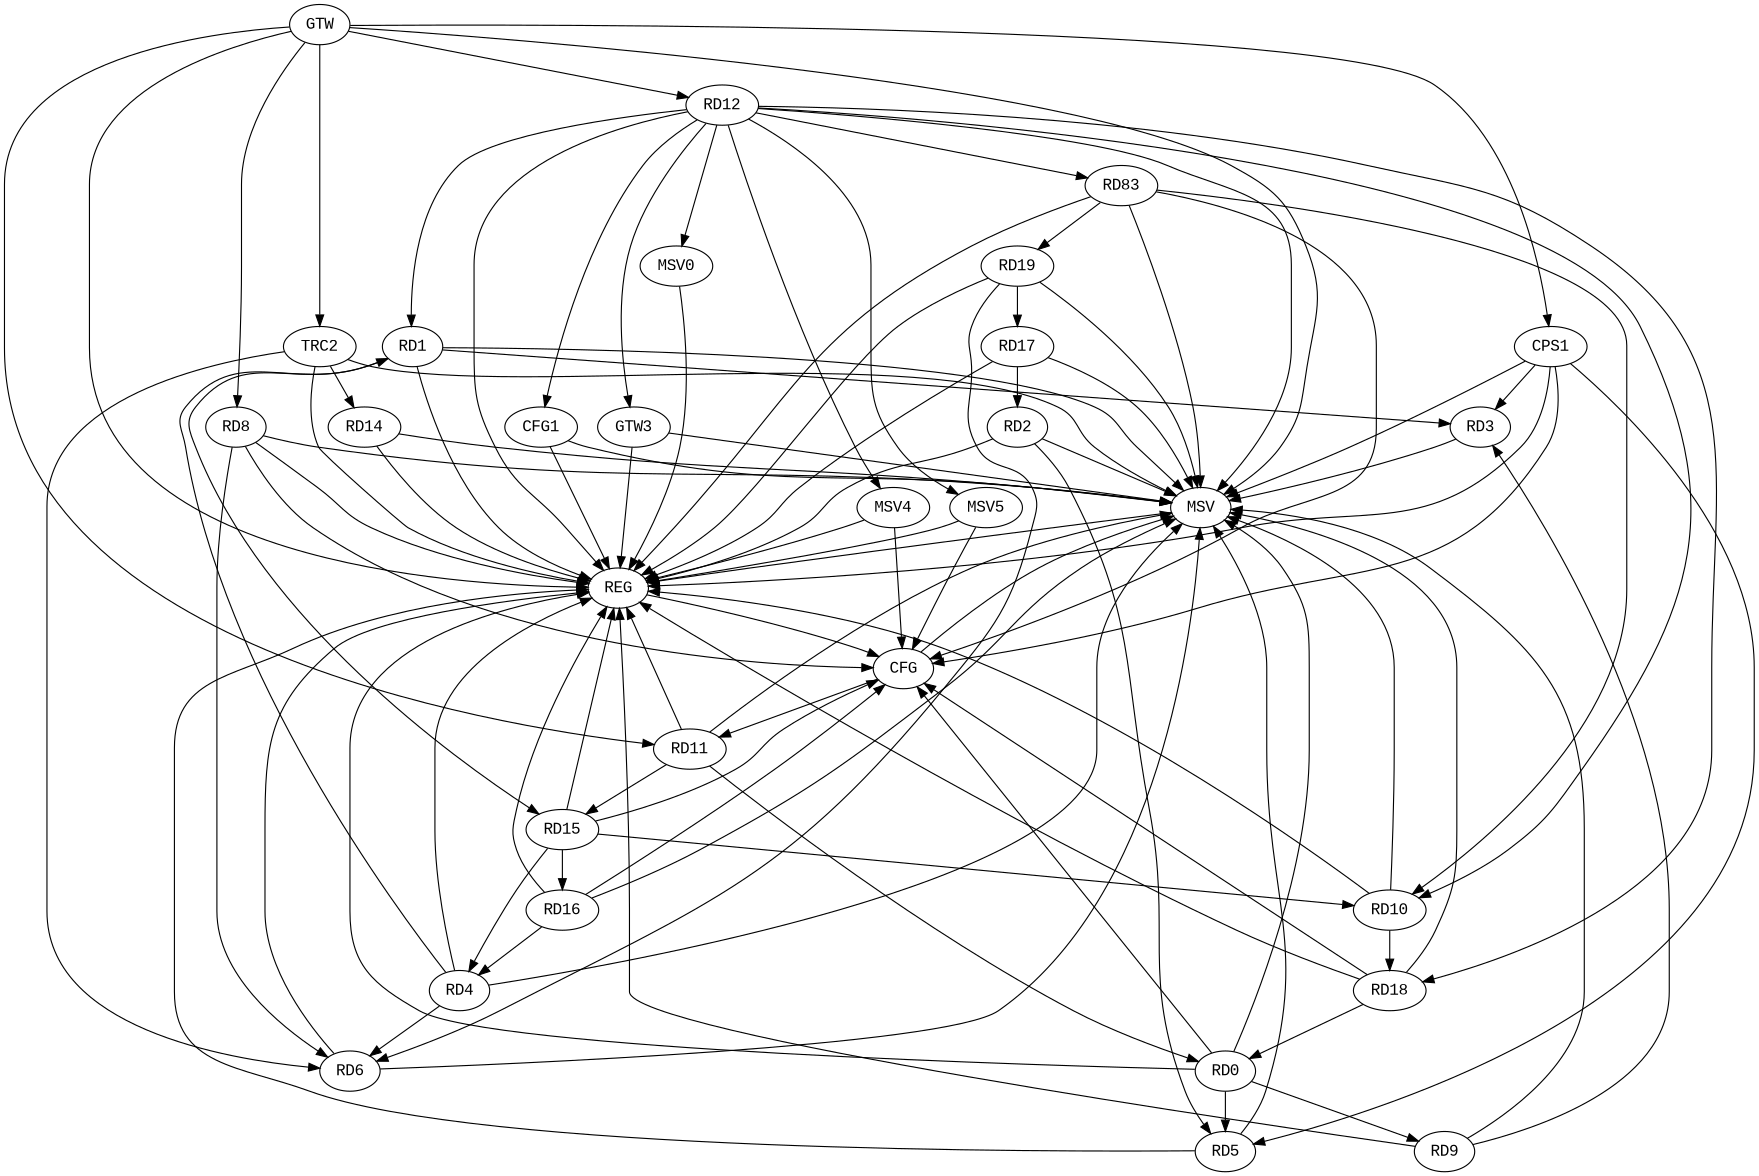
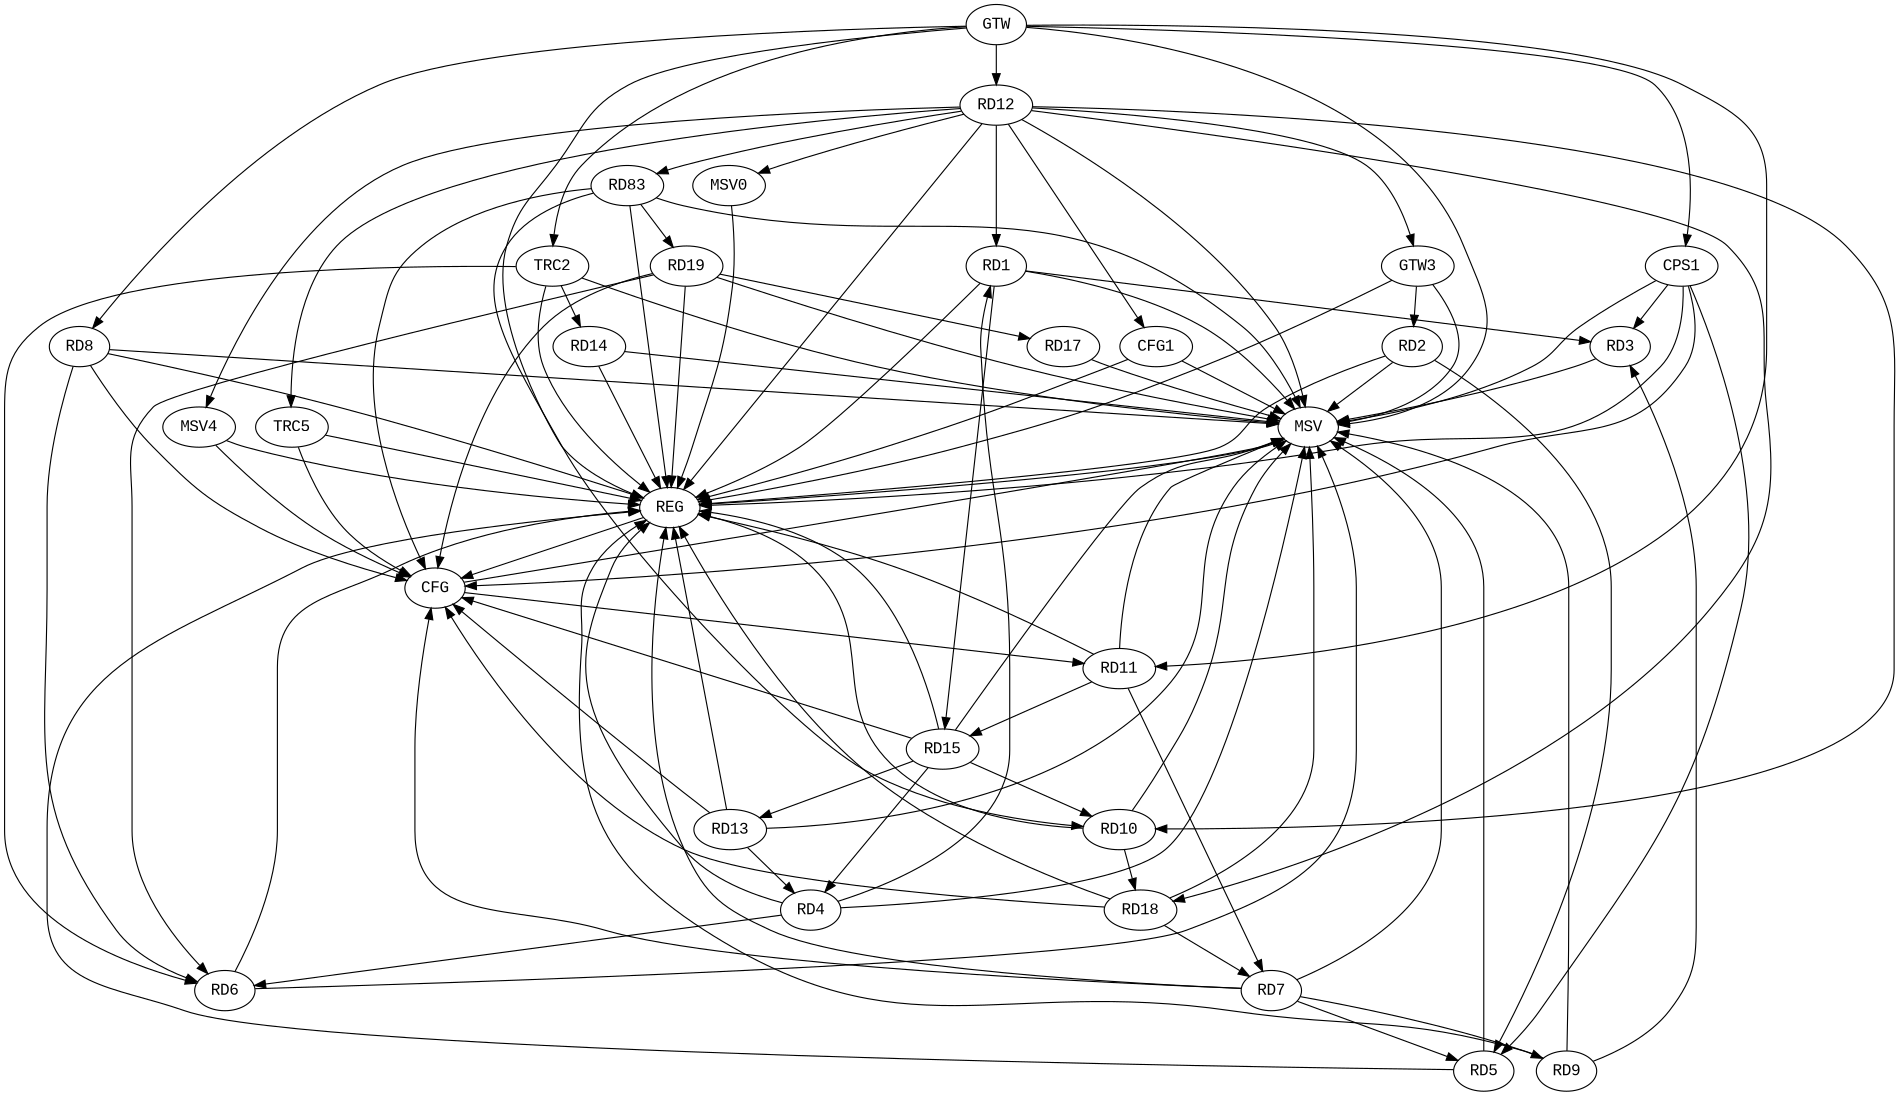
(1017, 379) -> (1415, 301)
none -> (498, 387)
(832, 463) -> none
(986, 508) -> (292, 427)
none -> (1087, 550)
(562, 910) -> (730, 830)
(1225, 1071) -> (1271, 991)
